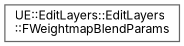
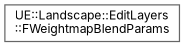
(92, 23) -> (92, 23)
